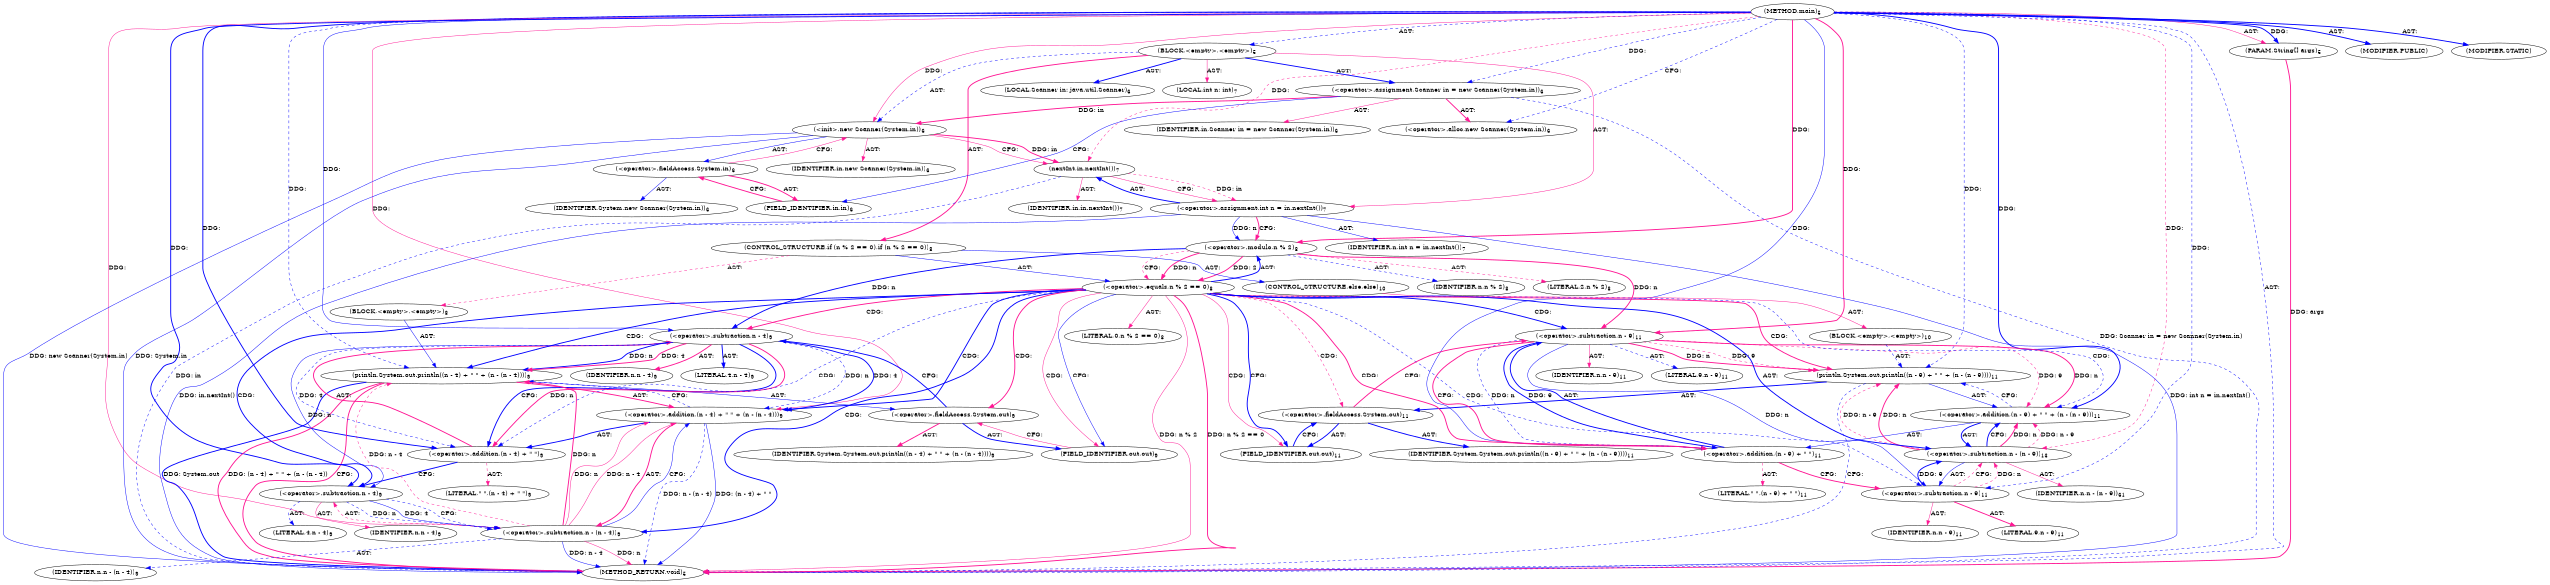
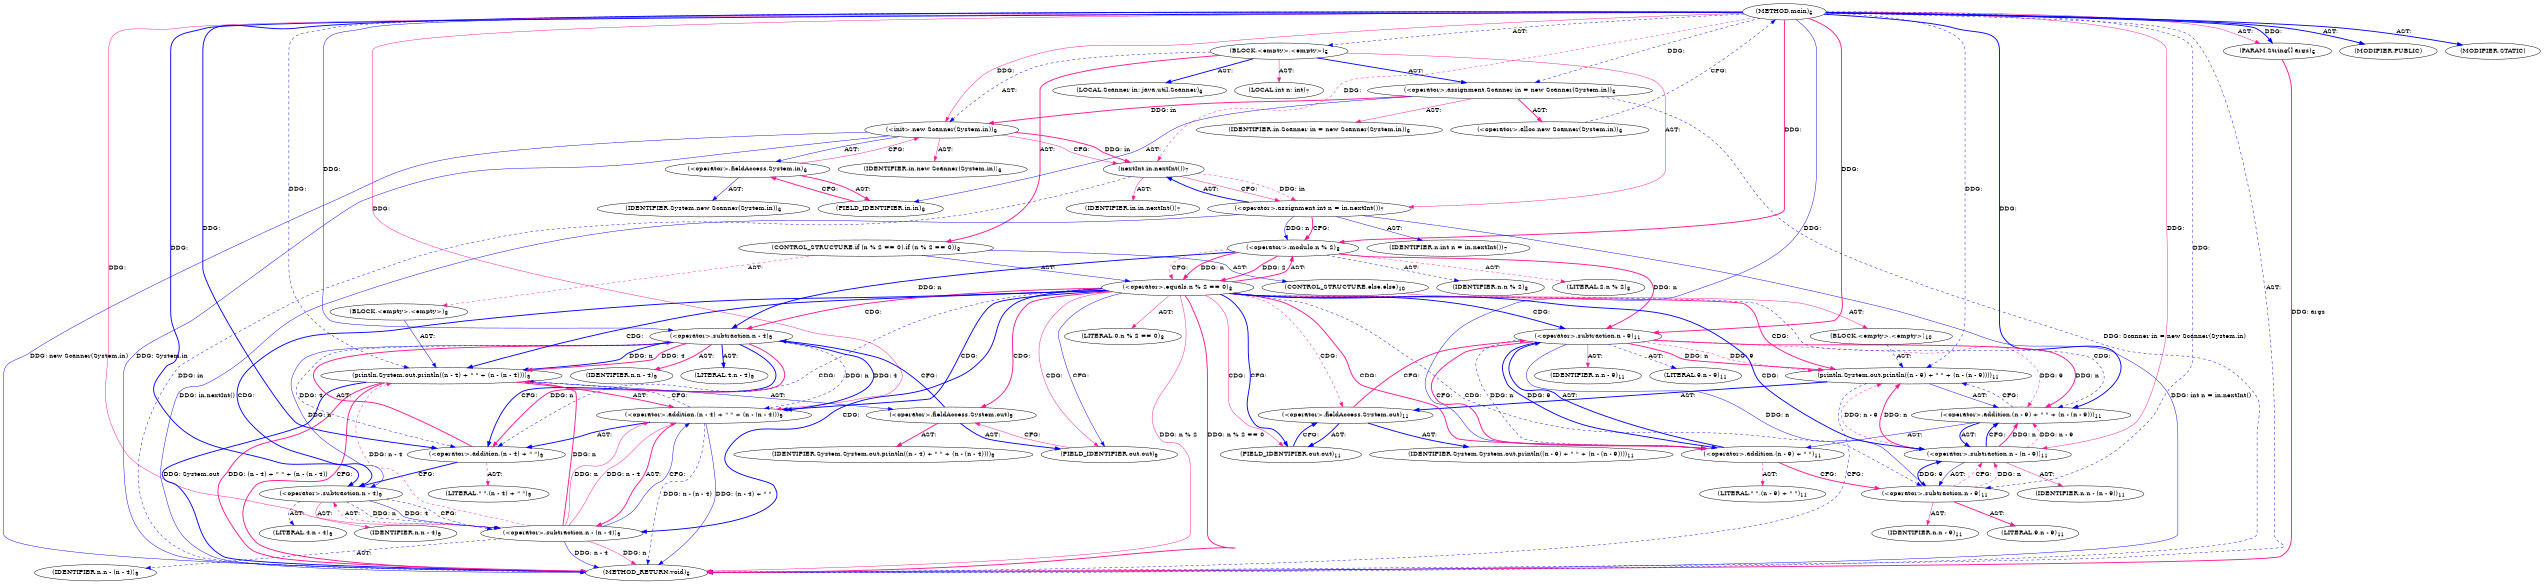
(1646, 76) -> (1684, 84)
(2166, 117) -> (2167, 112)
(1082, 150) -> (1155, 150)
(1244, 276) -> (1270, 276)
(1772, 376) -> (1771, 376)
(2045, 454) -> (2045, 454)
(2122, 493) -> (2122, 493)
